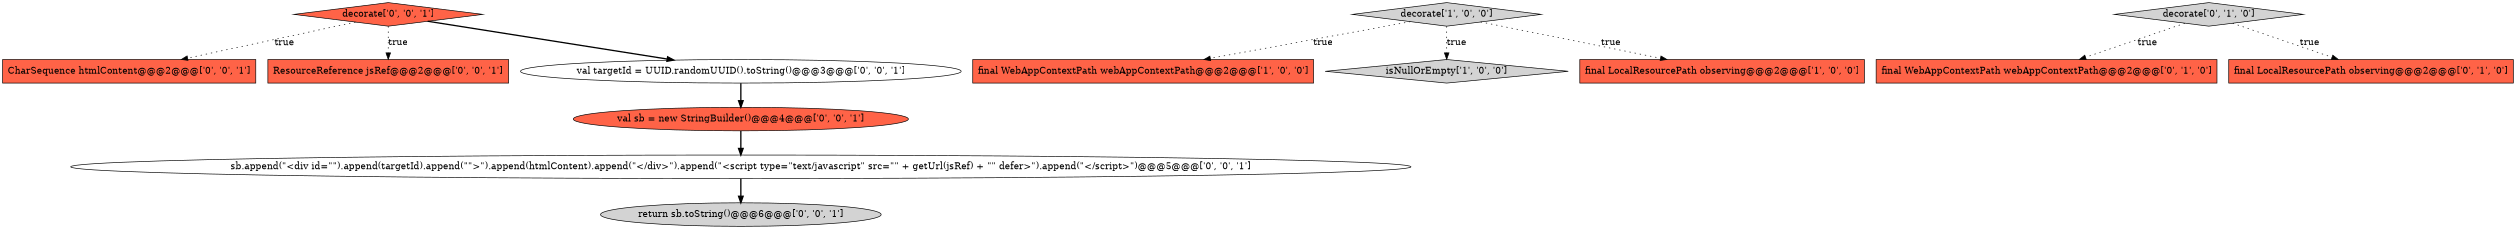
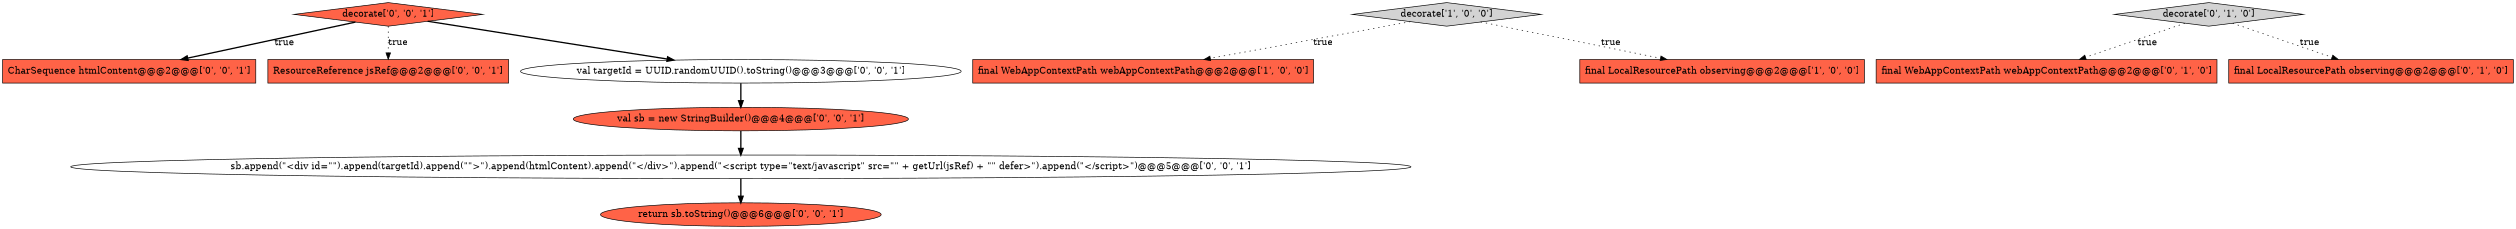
(272, 40) -> (272, 40)
(1447, 71) -> none
(741, 215) -> (741, 215)
